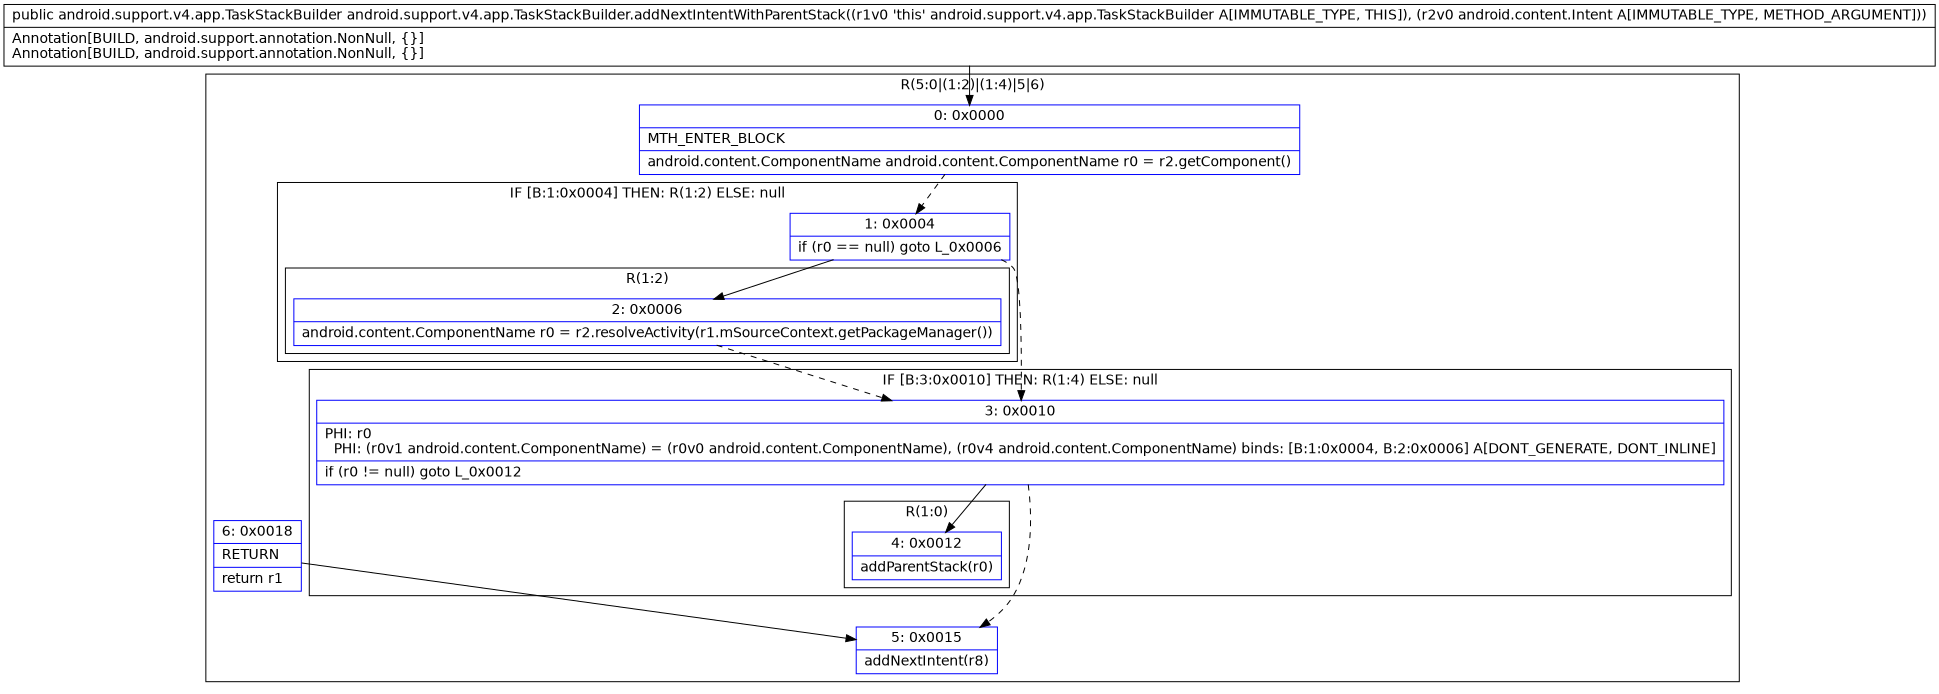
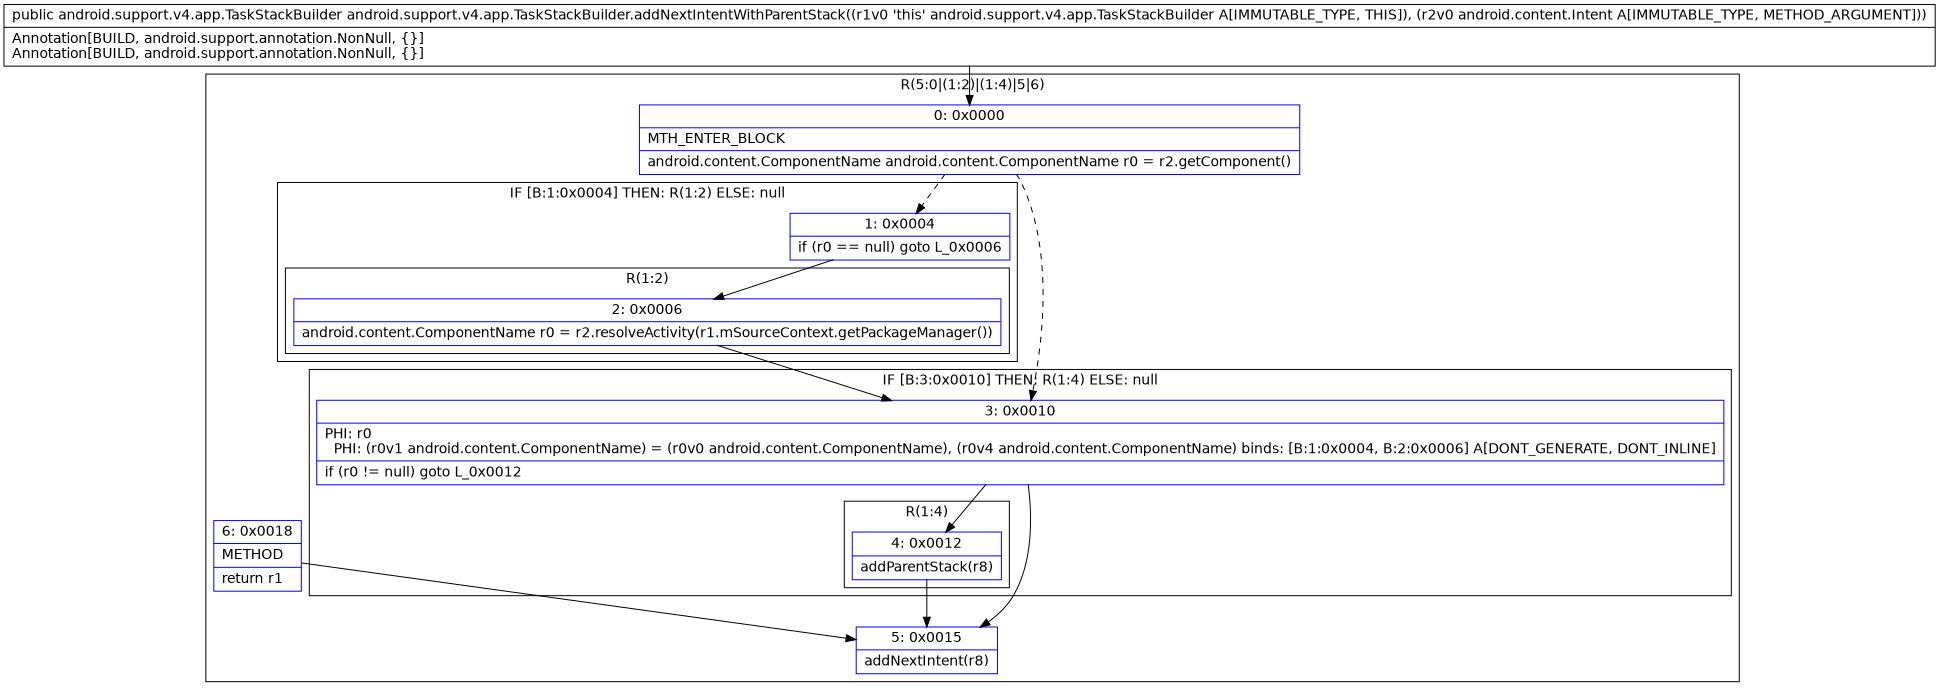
(1021, 321) -> (1043, 281)
(816, 377) -> (816, 377)
(927, 513) -> (927, 513)
(251, 555) -> (253, 555)
(1027, 559) -> (1027, 559)
(927, 567) -> (927, 567)
none -> (927, 602)
